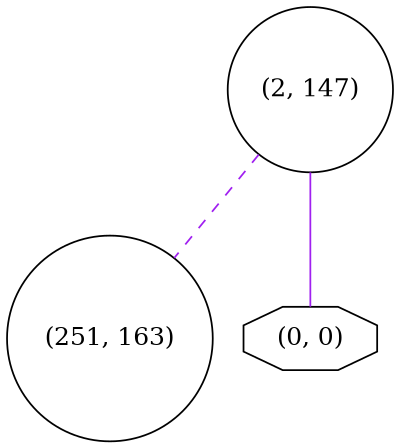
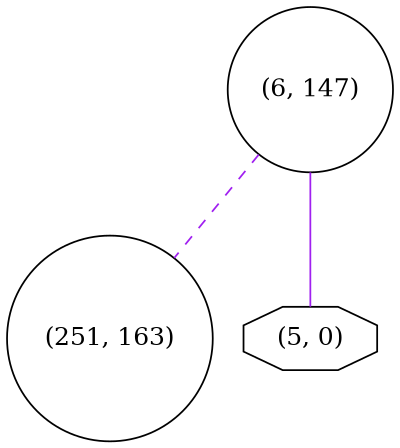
(310, 90) -> (310, 90)
(310, 338) -> (310, 338)
